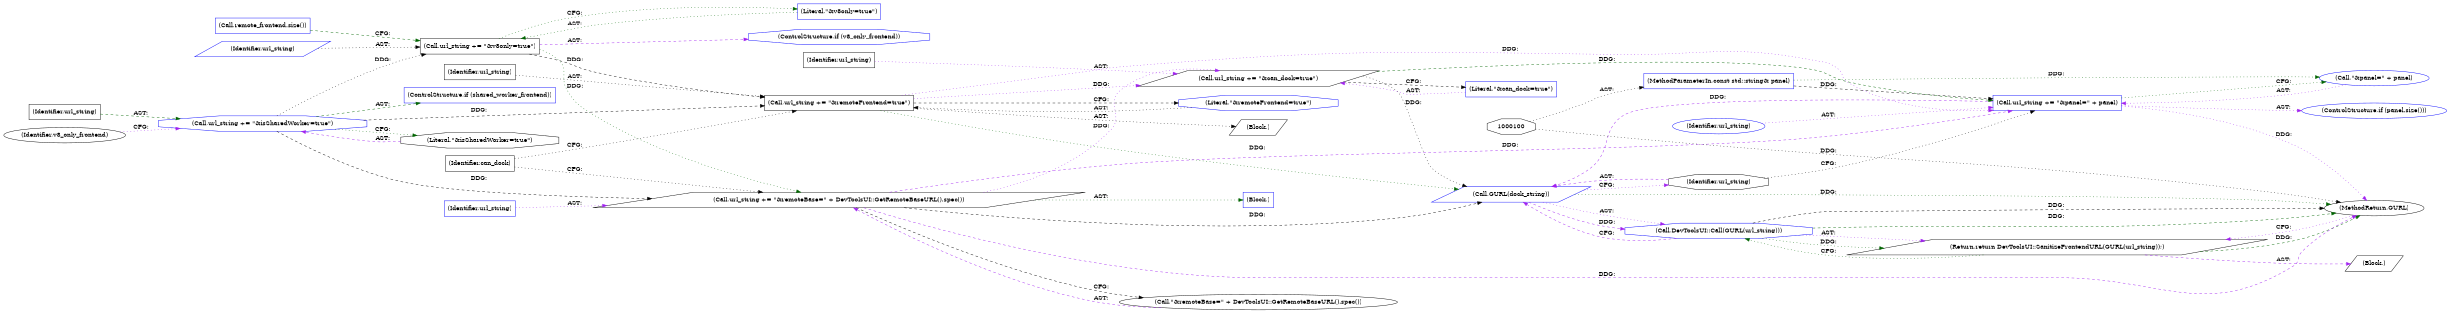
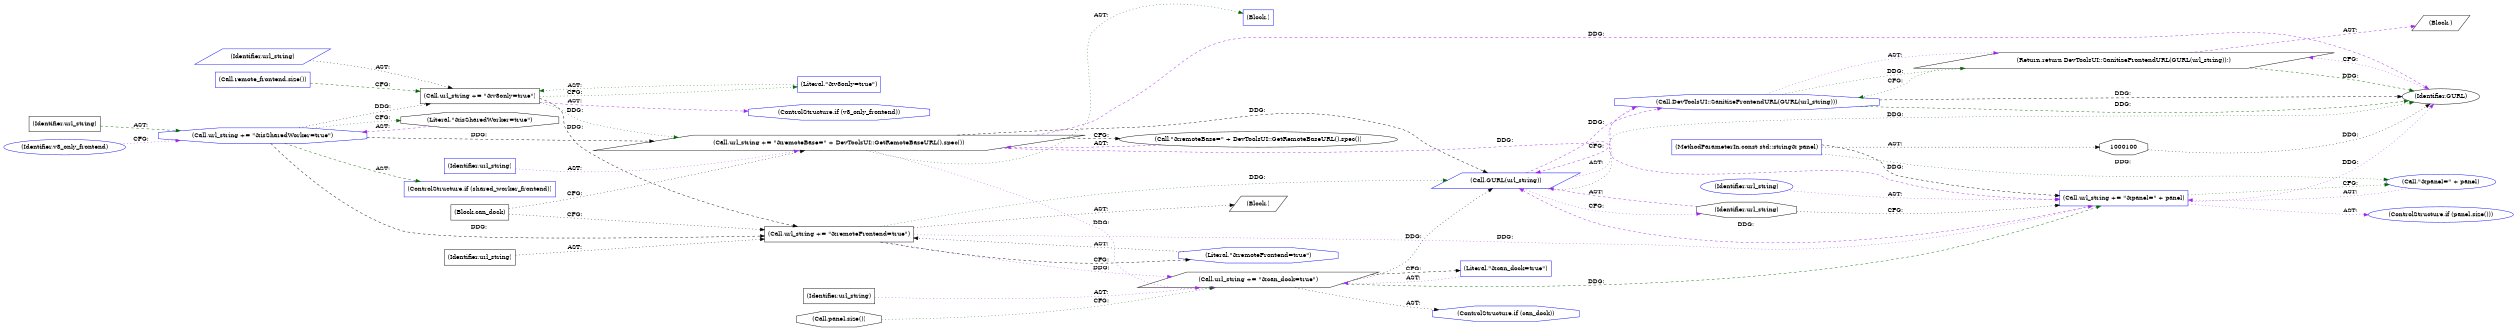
(1584, 103) -> (1959, 147)
(65, 135) -> (65, 147)
(480, 164) -> (480, 212)
(1511, 194) -> (1506, 181)
(2374, 208) -> (2441, 97)
(1719, 231) -> (1747, 102)
none -> (1506, 314)
none -> (839, 319)
